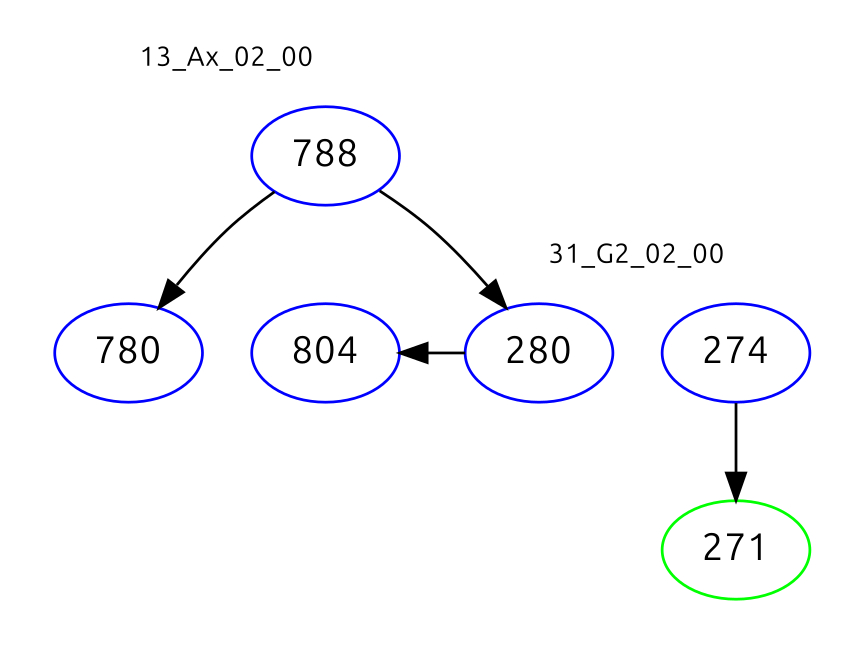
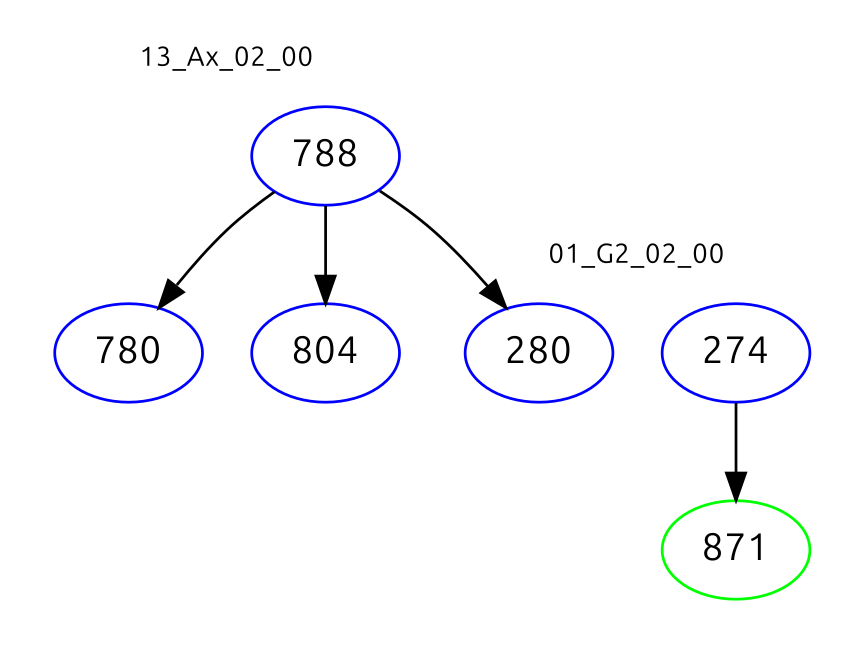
(638, 256) -> (638, 256)
(446, 353) -> (326, 241)
(736, 550) -> (736, 550)
